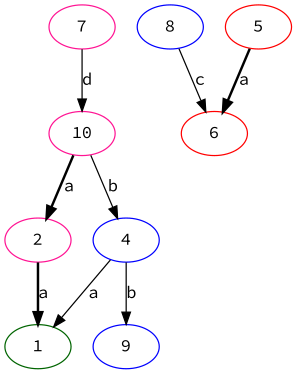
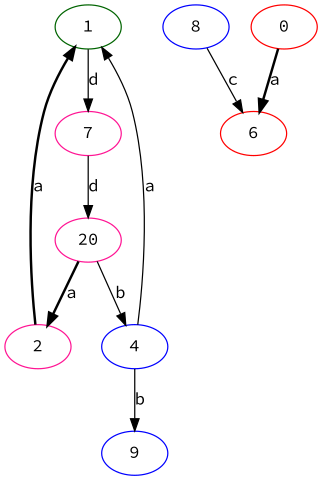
(258, 27) -> (284, 27)
none -> (88, 74)
(82, 134) -> (88, 240)
